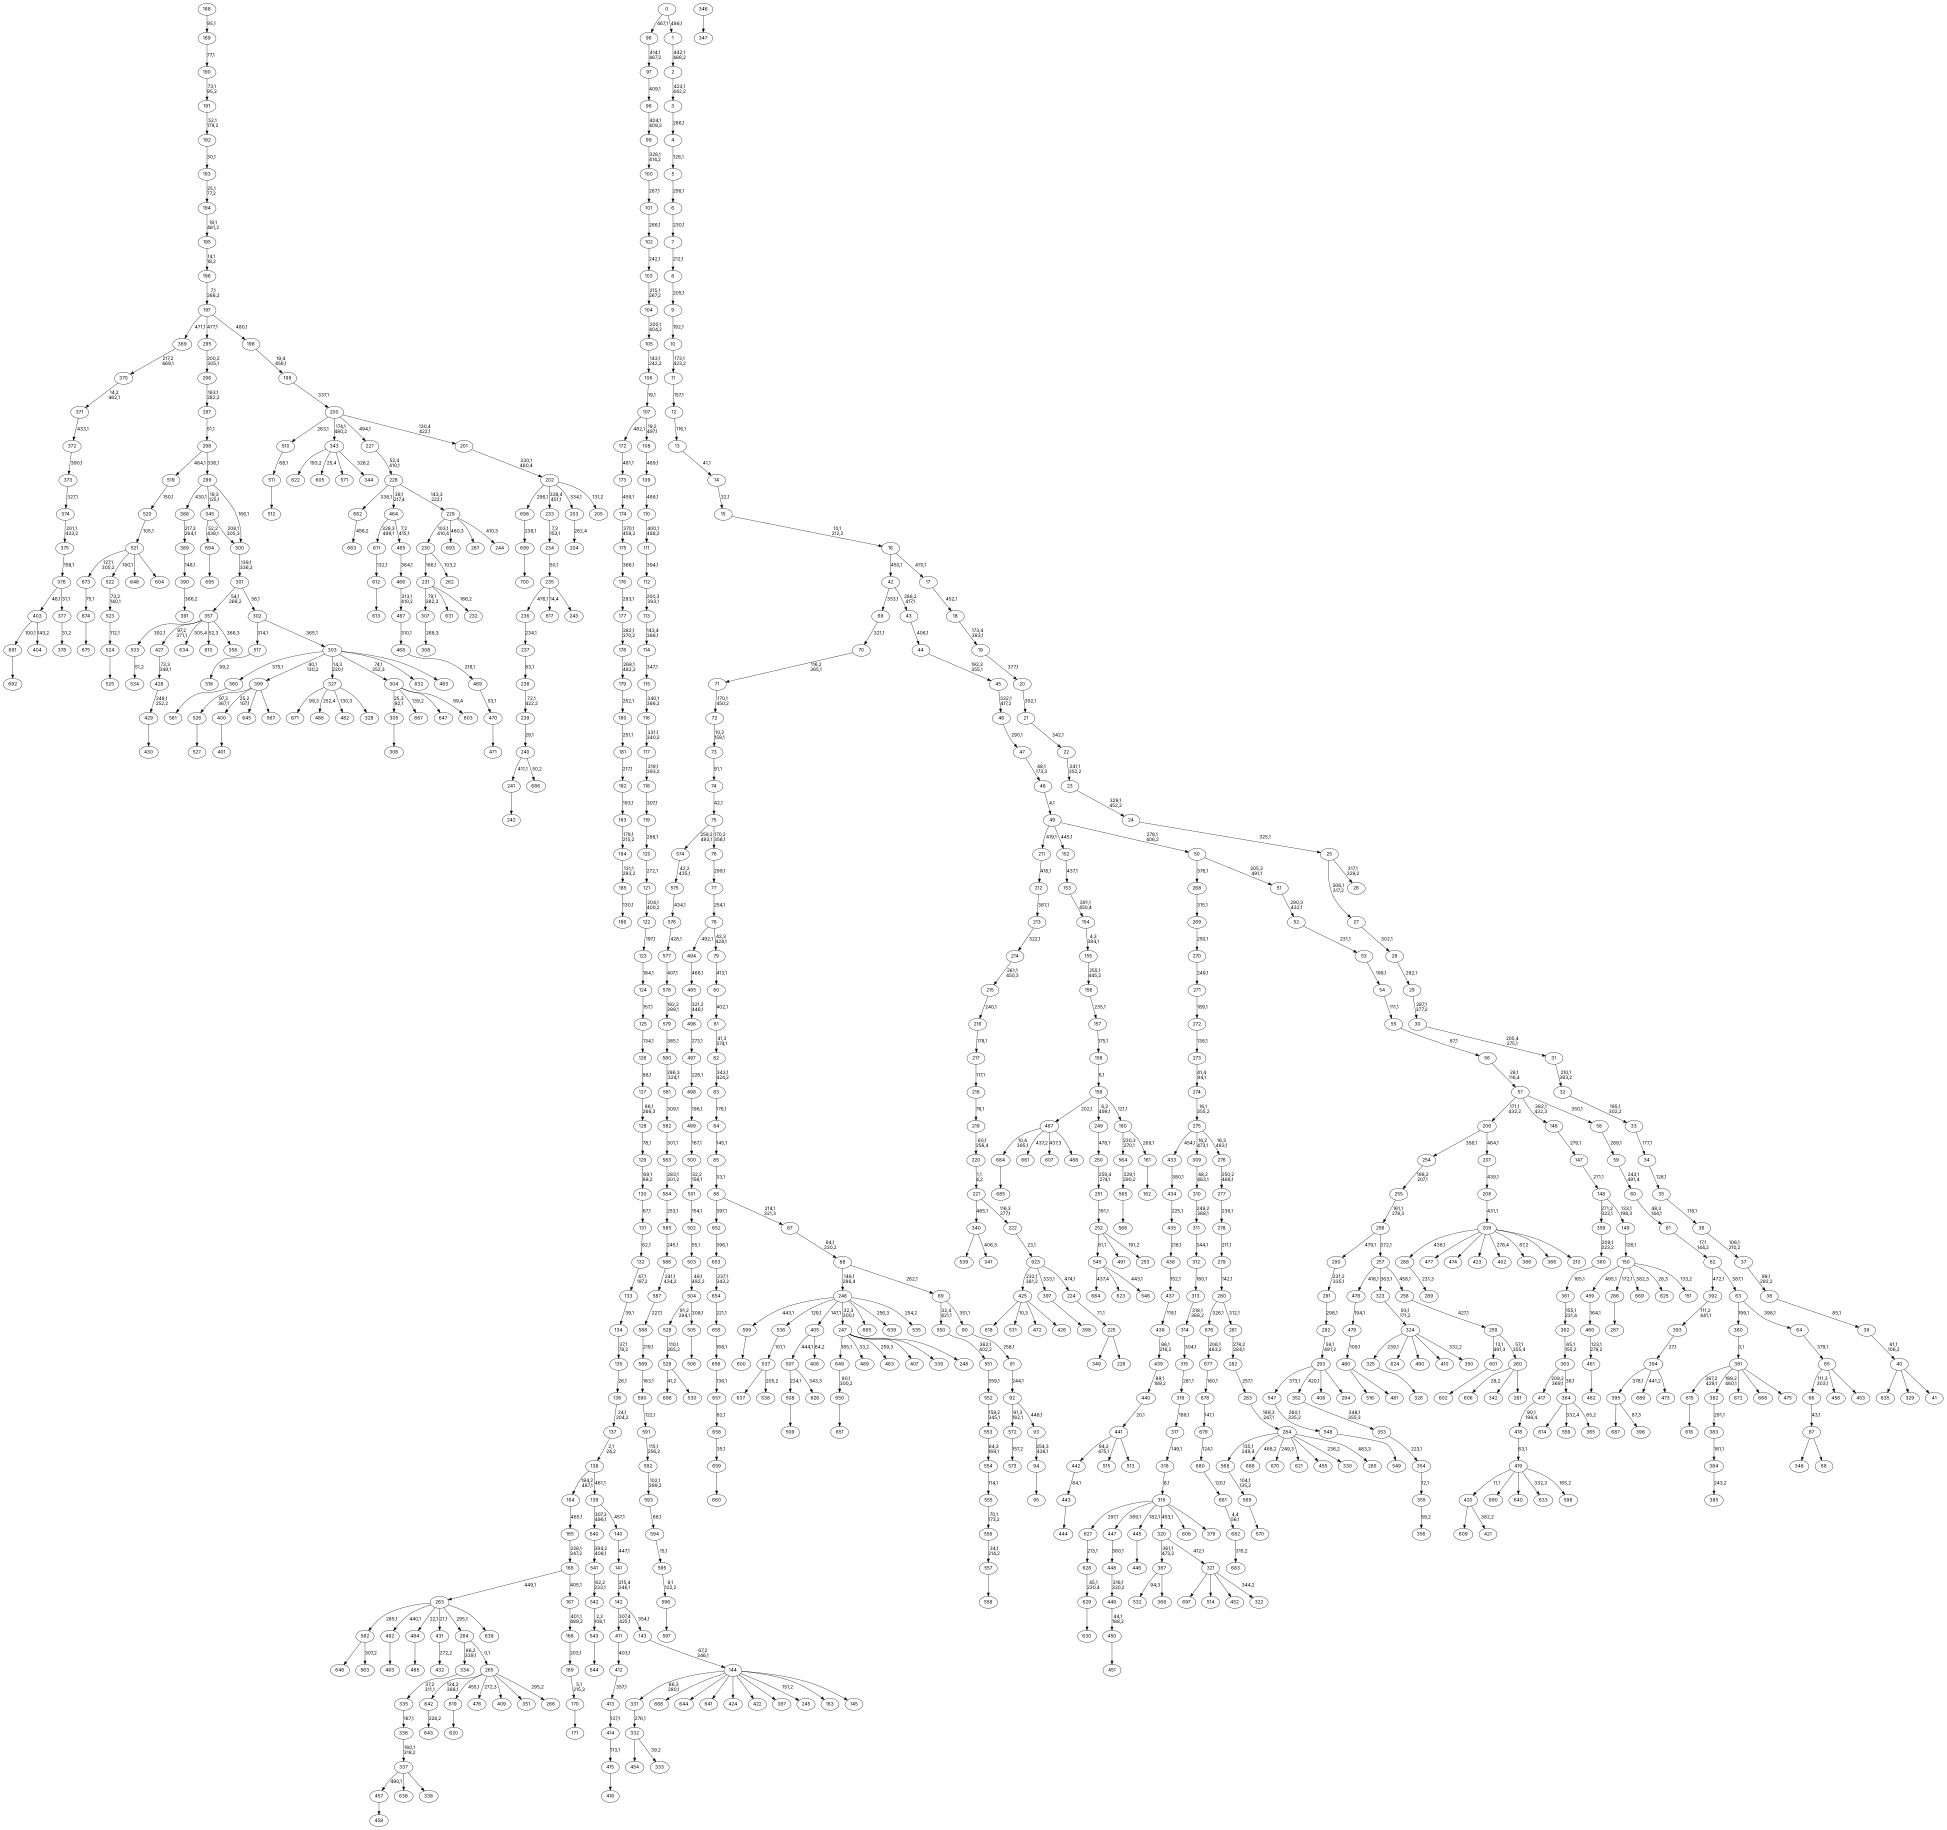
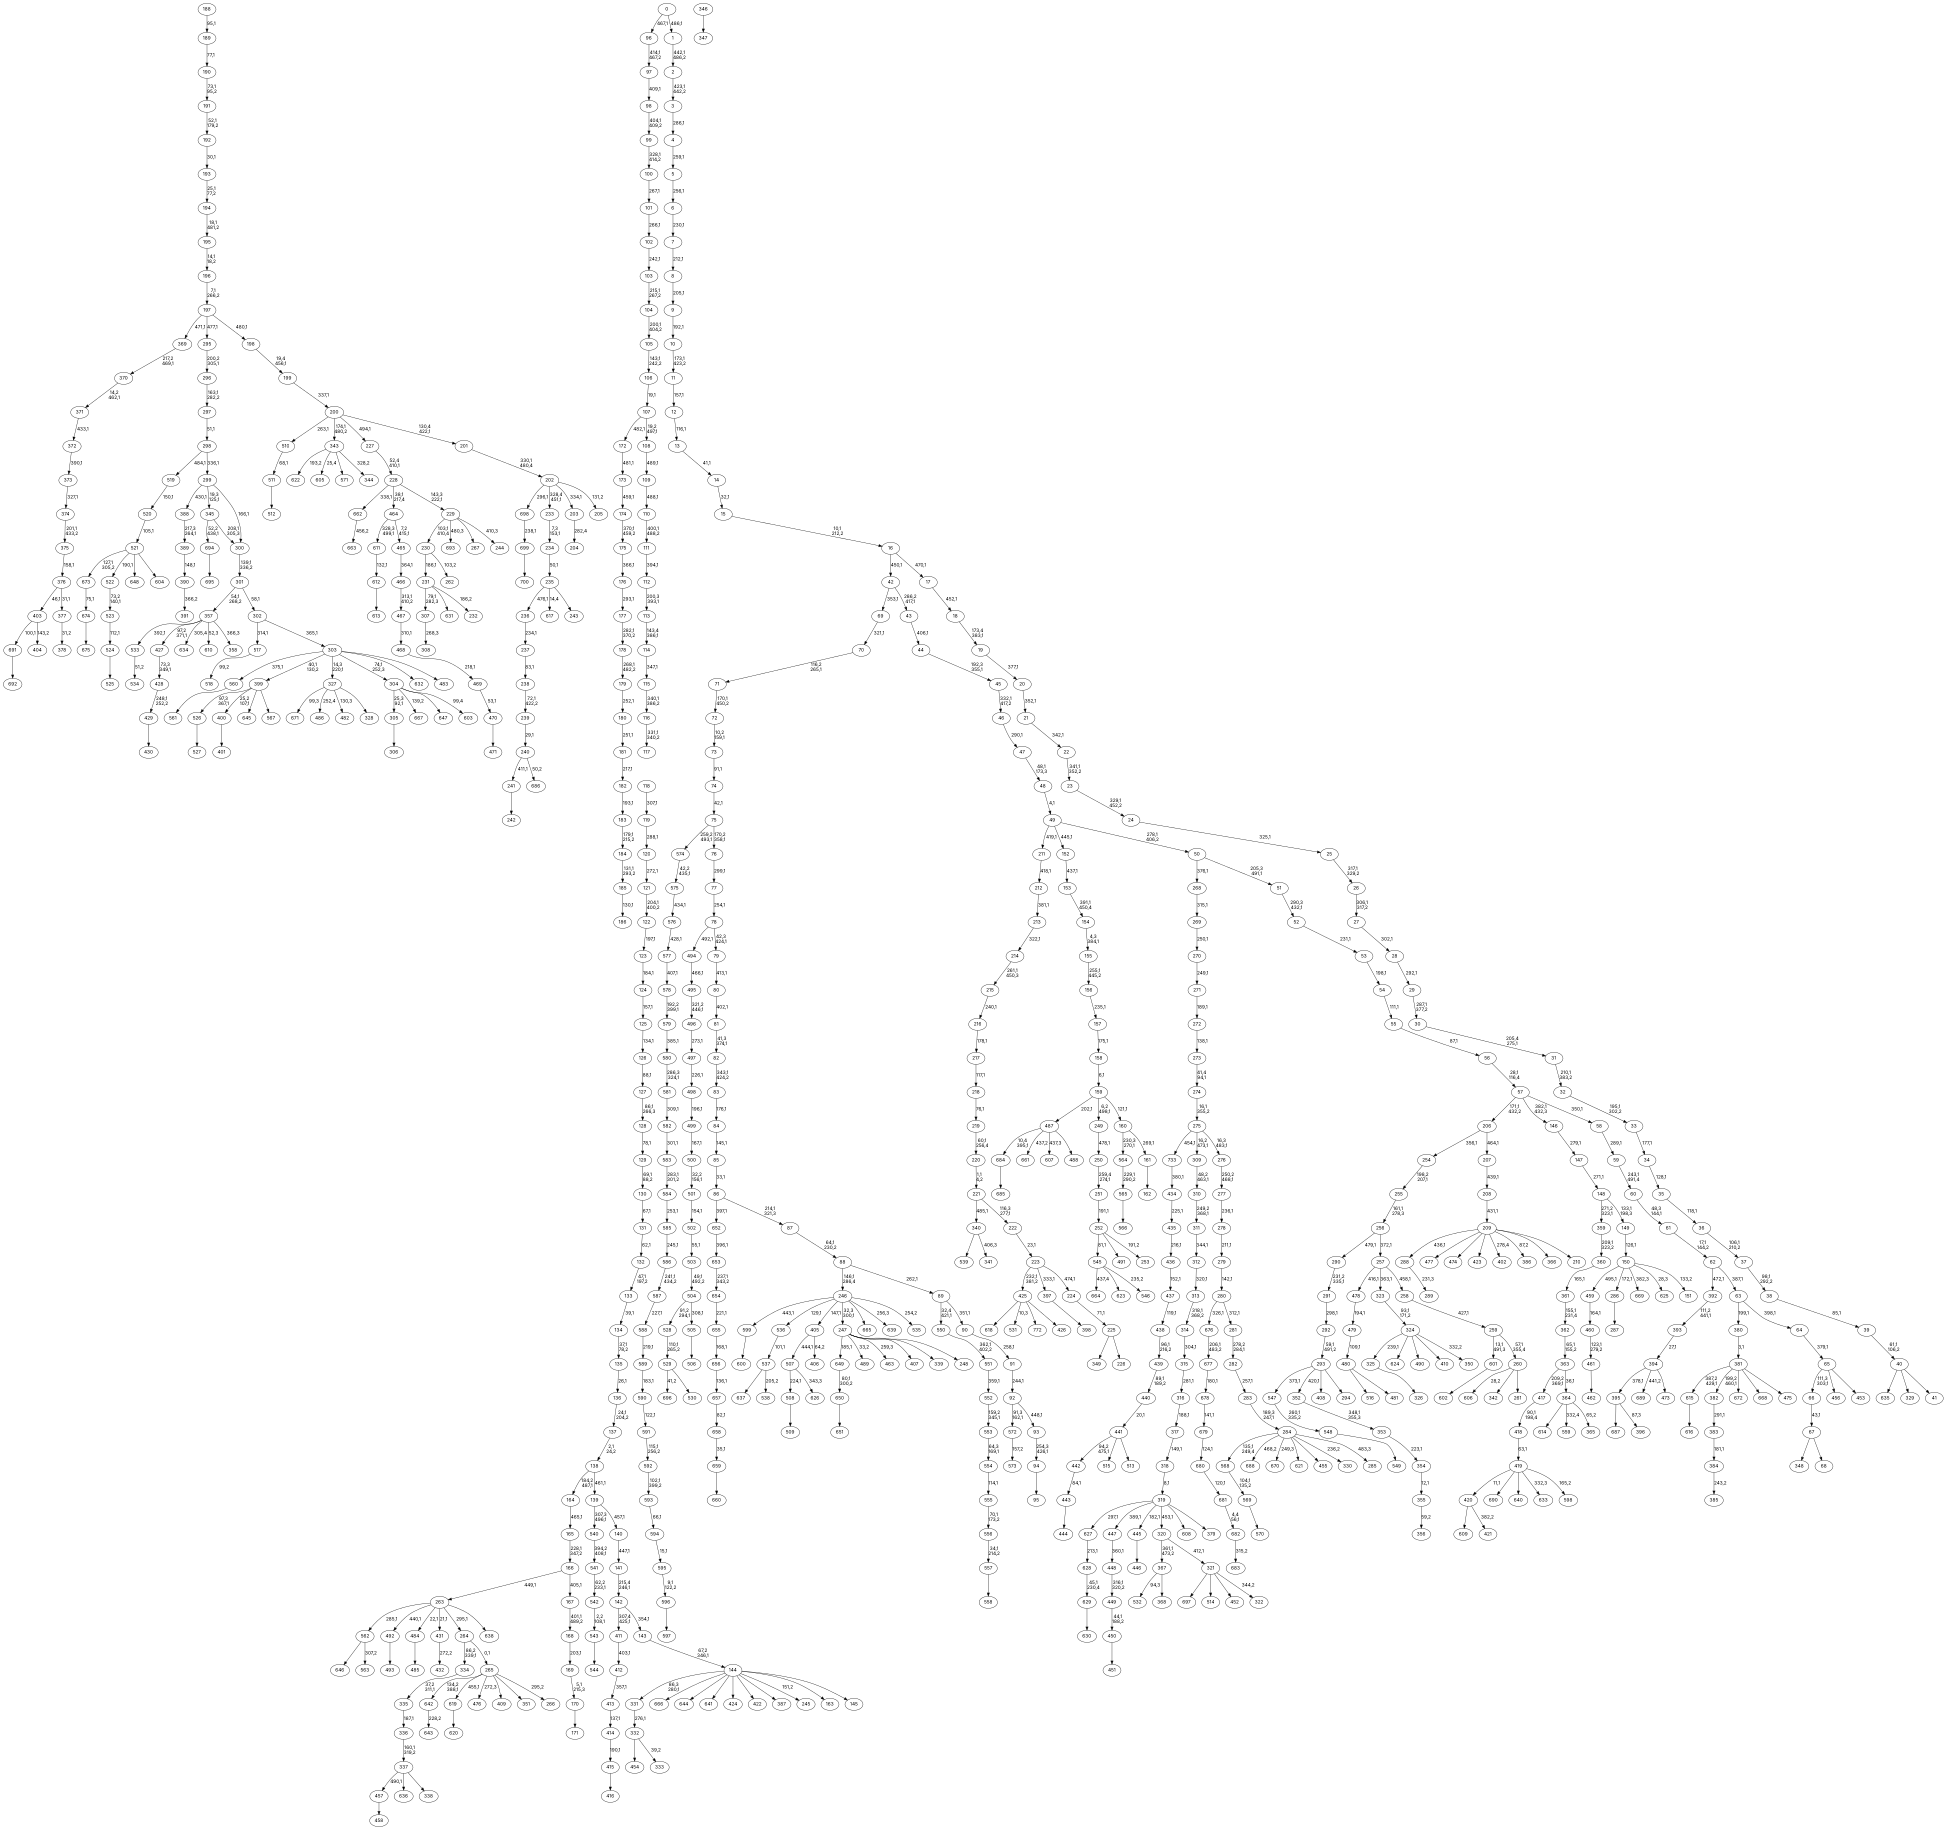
(679, 157) -> (679, 157)
(647, 768) -> none
(1331, 891) -> (1356, 904)
(1172, 1160) -> (1172, 1160)
(1036, 1262) -> (1036, 1262)
(1137, 1279) -> (1137, 1279)
(1202, 1279) -> (1202, 1279)
(1037, 1330) -> (1037, 1330)
(615, 1750) -> (615, 1750)
